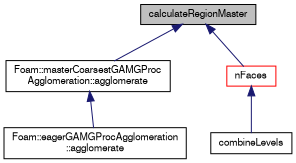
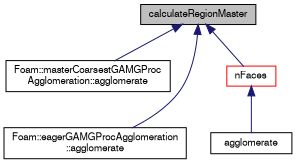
(92, 115) -> (179, 92)
(251, 143) -> (251, 143)
